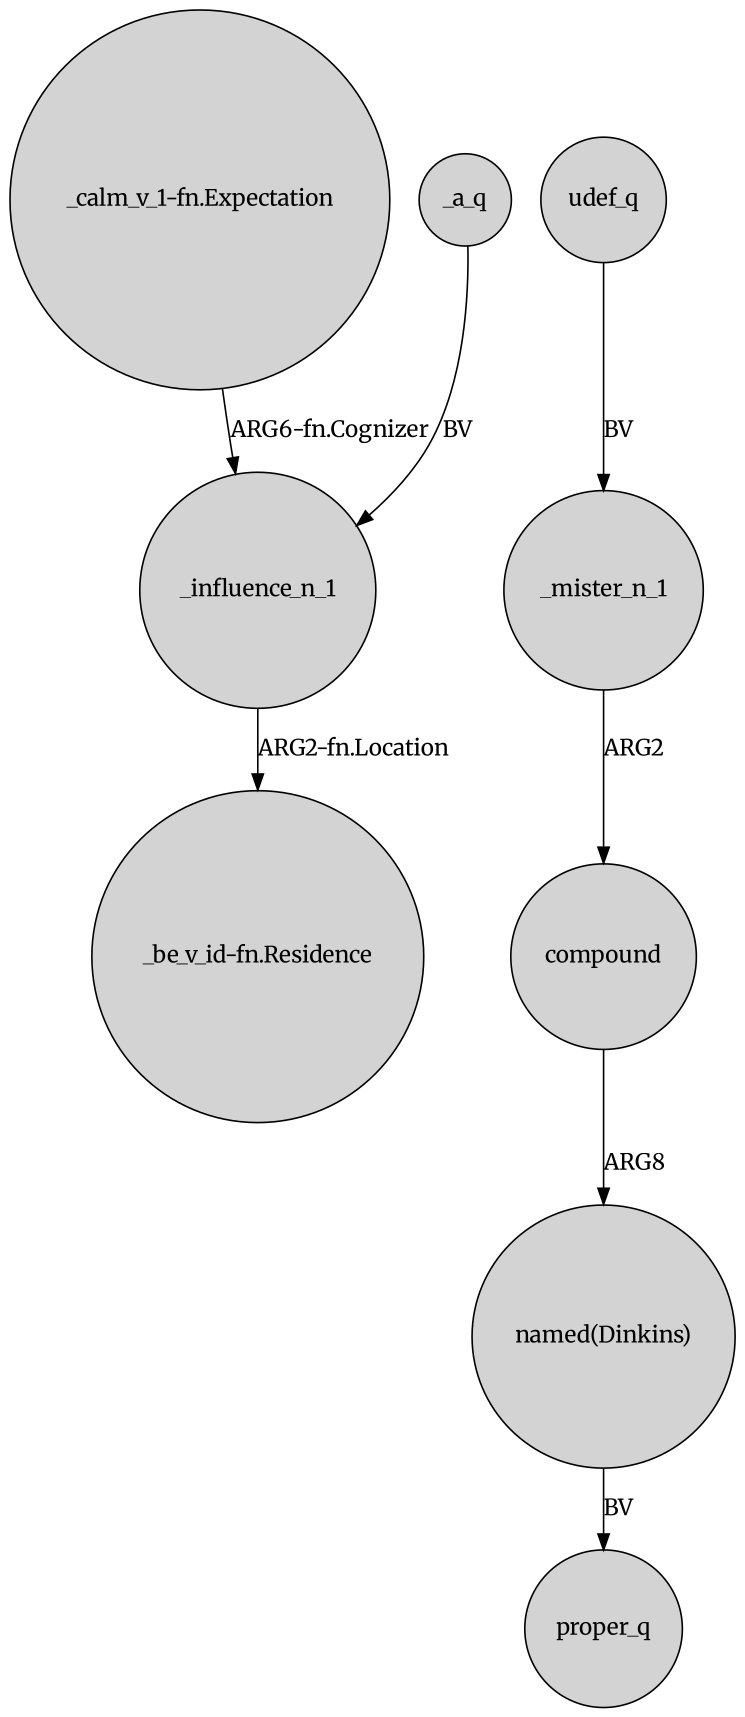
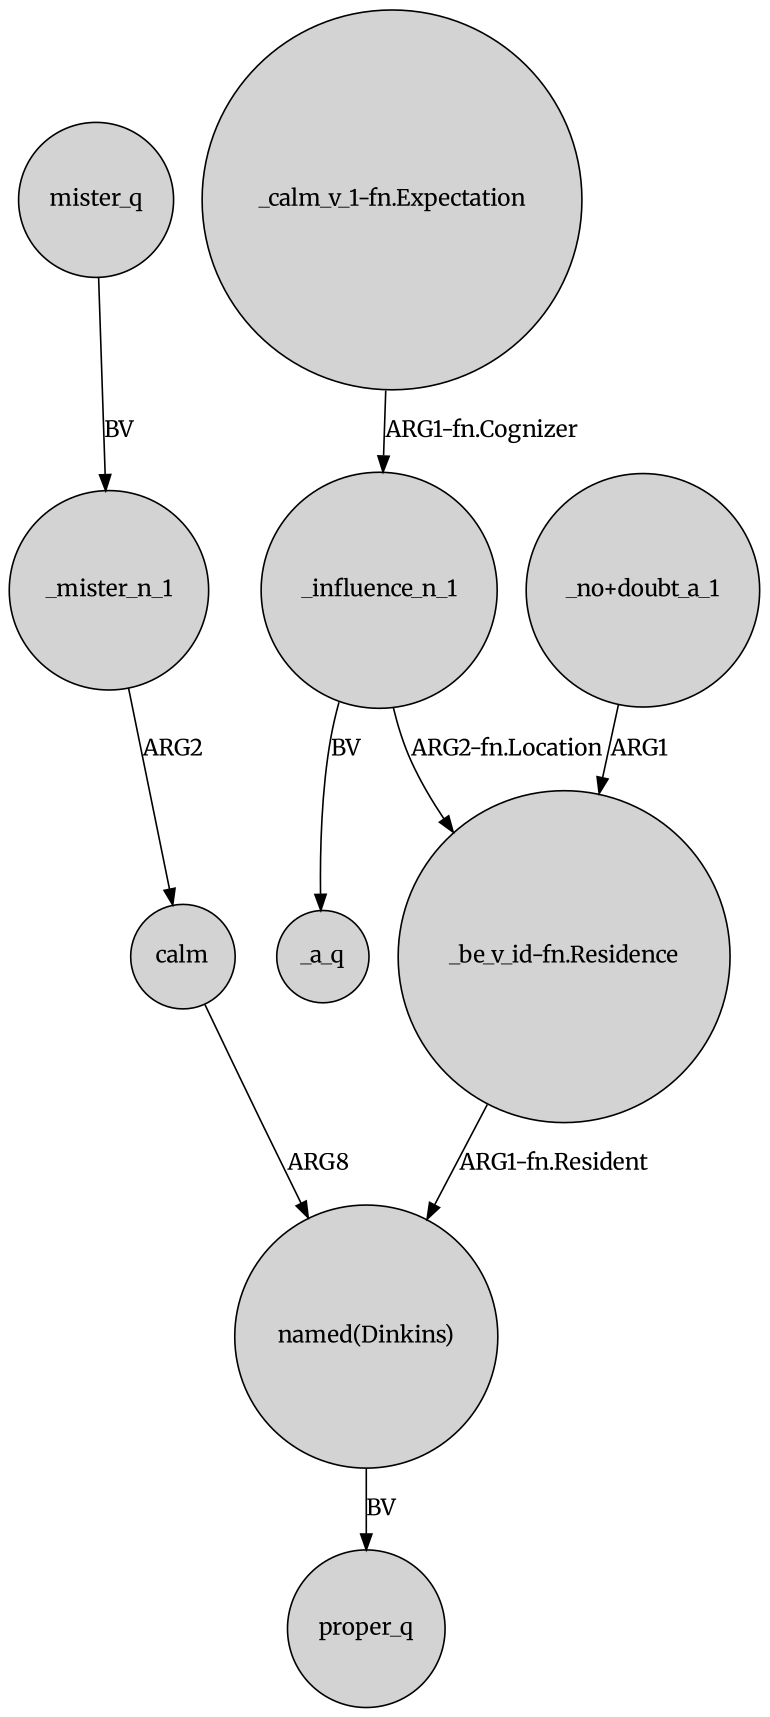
(604, 200) -> (96, 200)
(451, 393) -> (323, 797)
(330, 431) -> (482, 431)
none -> (643, 590)
(604, 957) -> (183, 957)
none -> (461, 1154)
